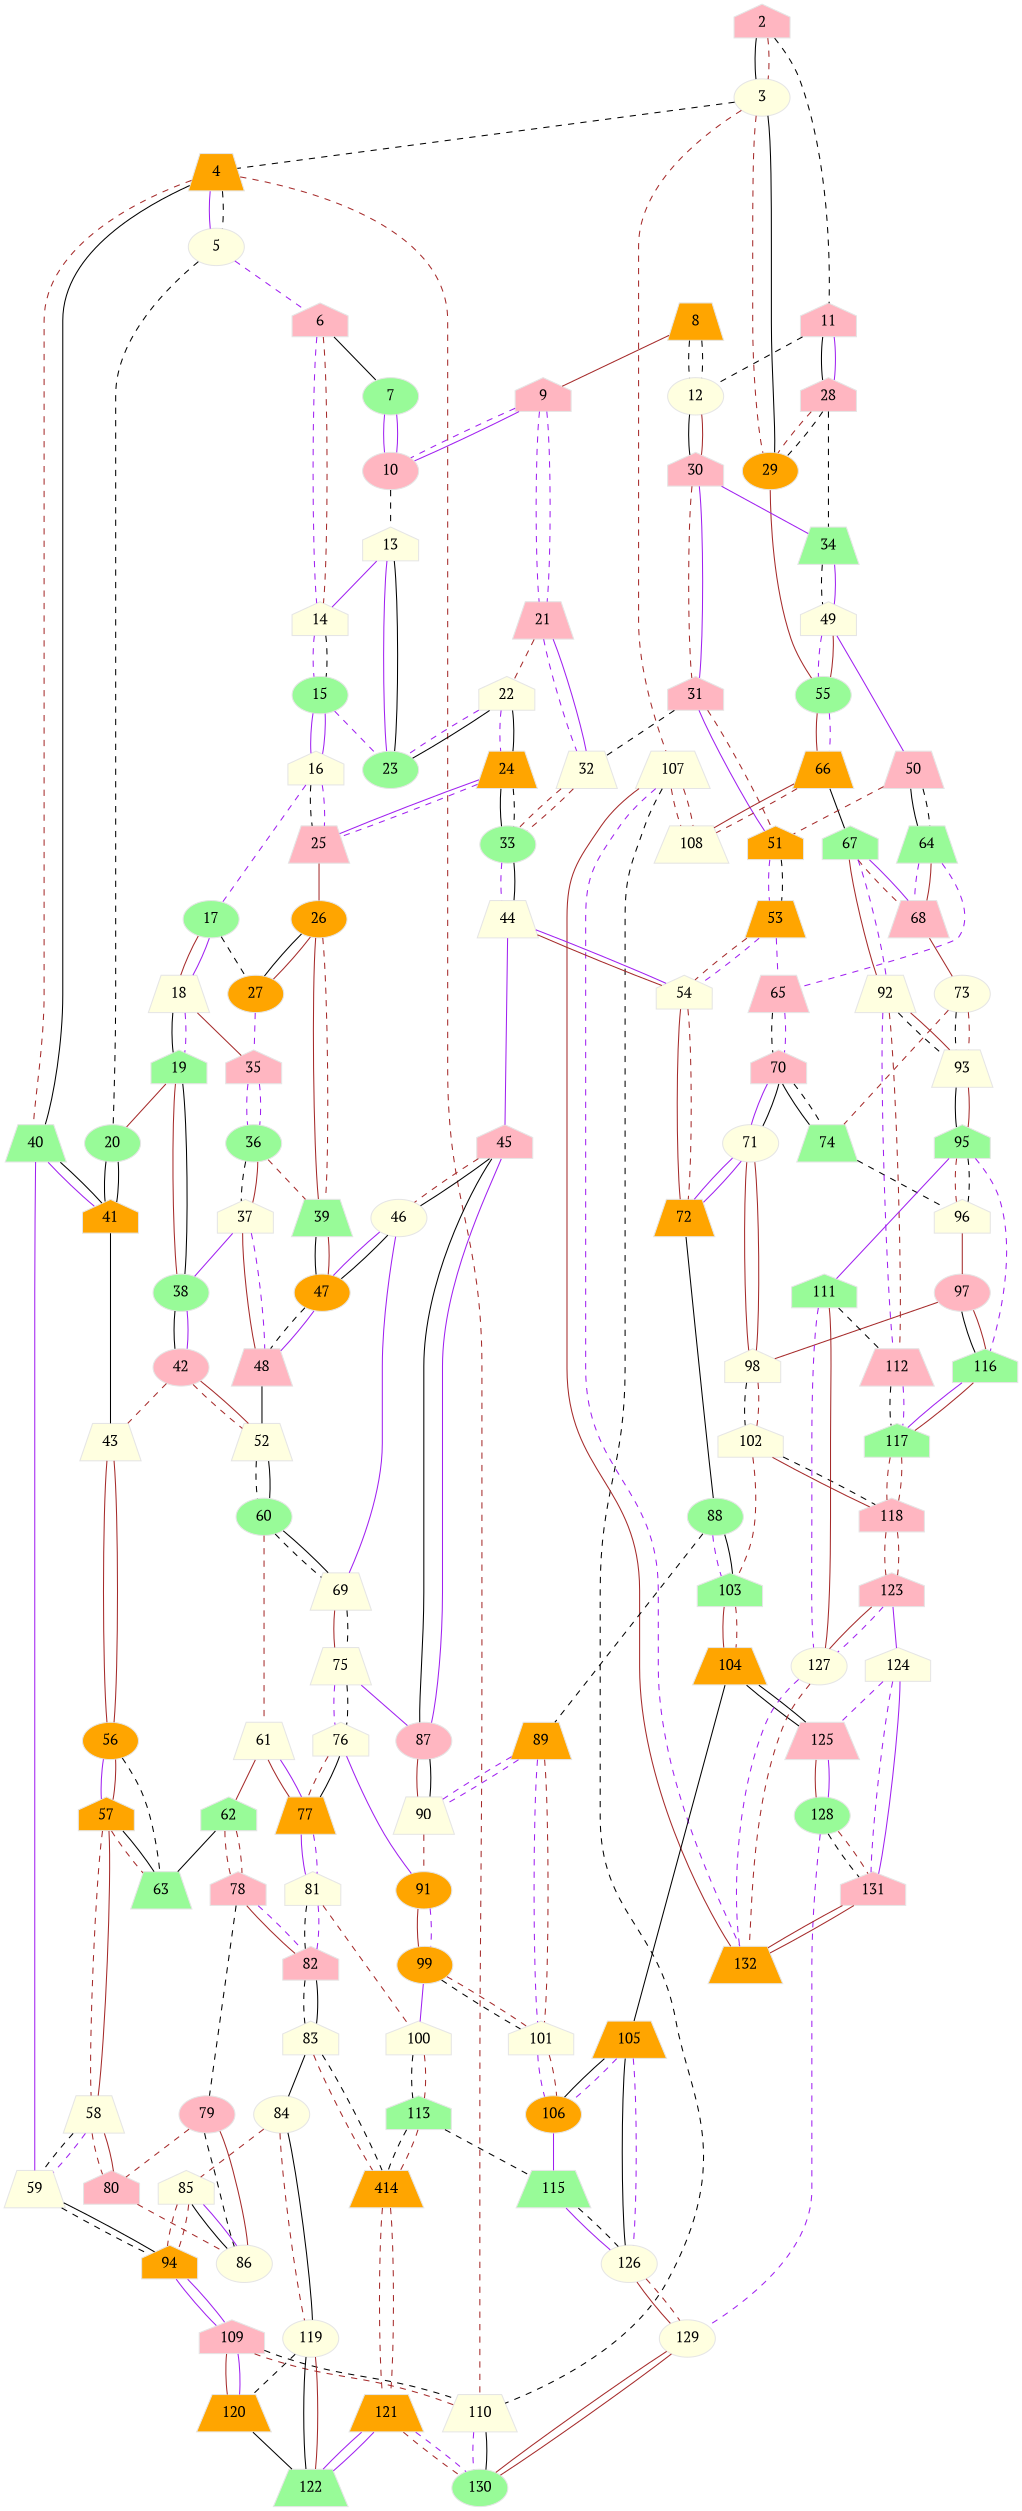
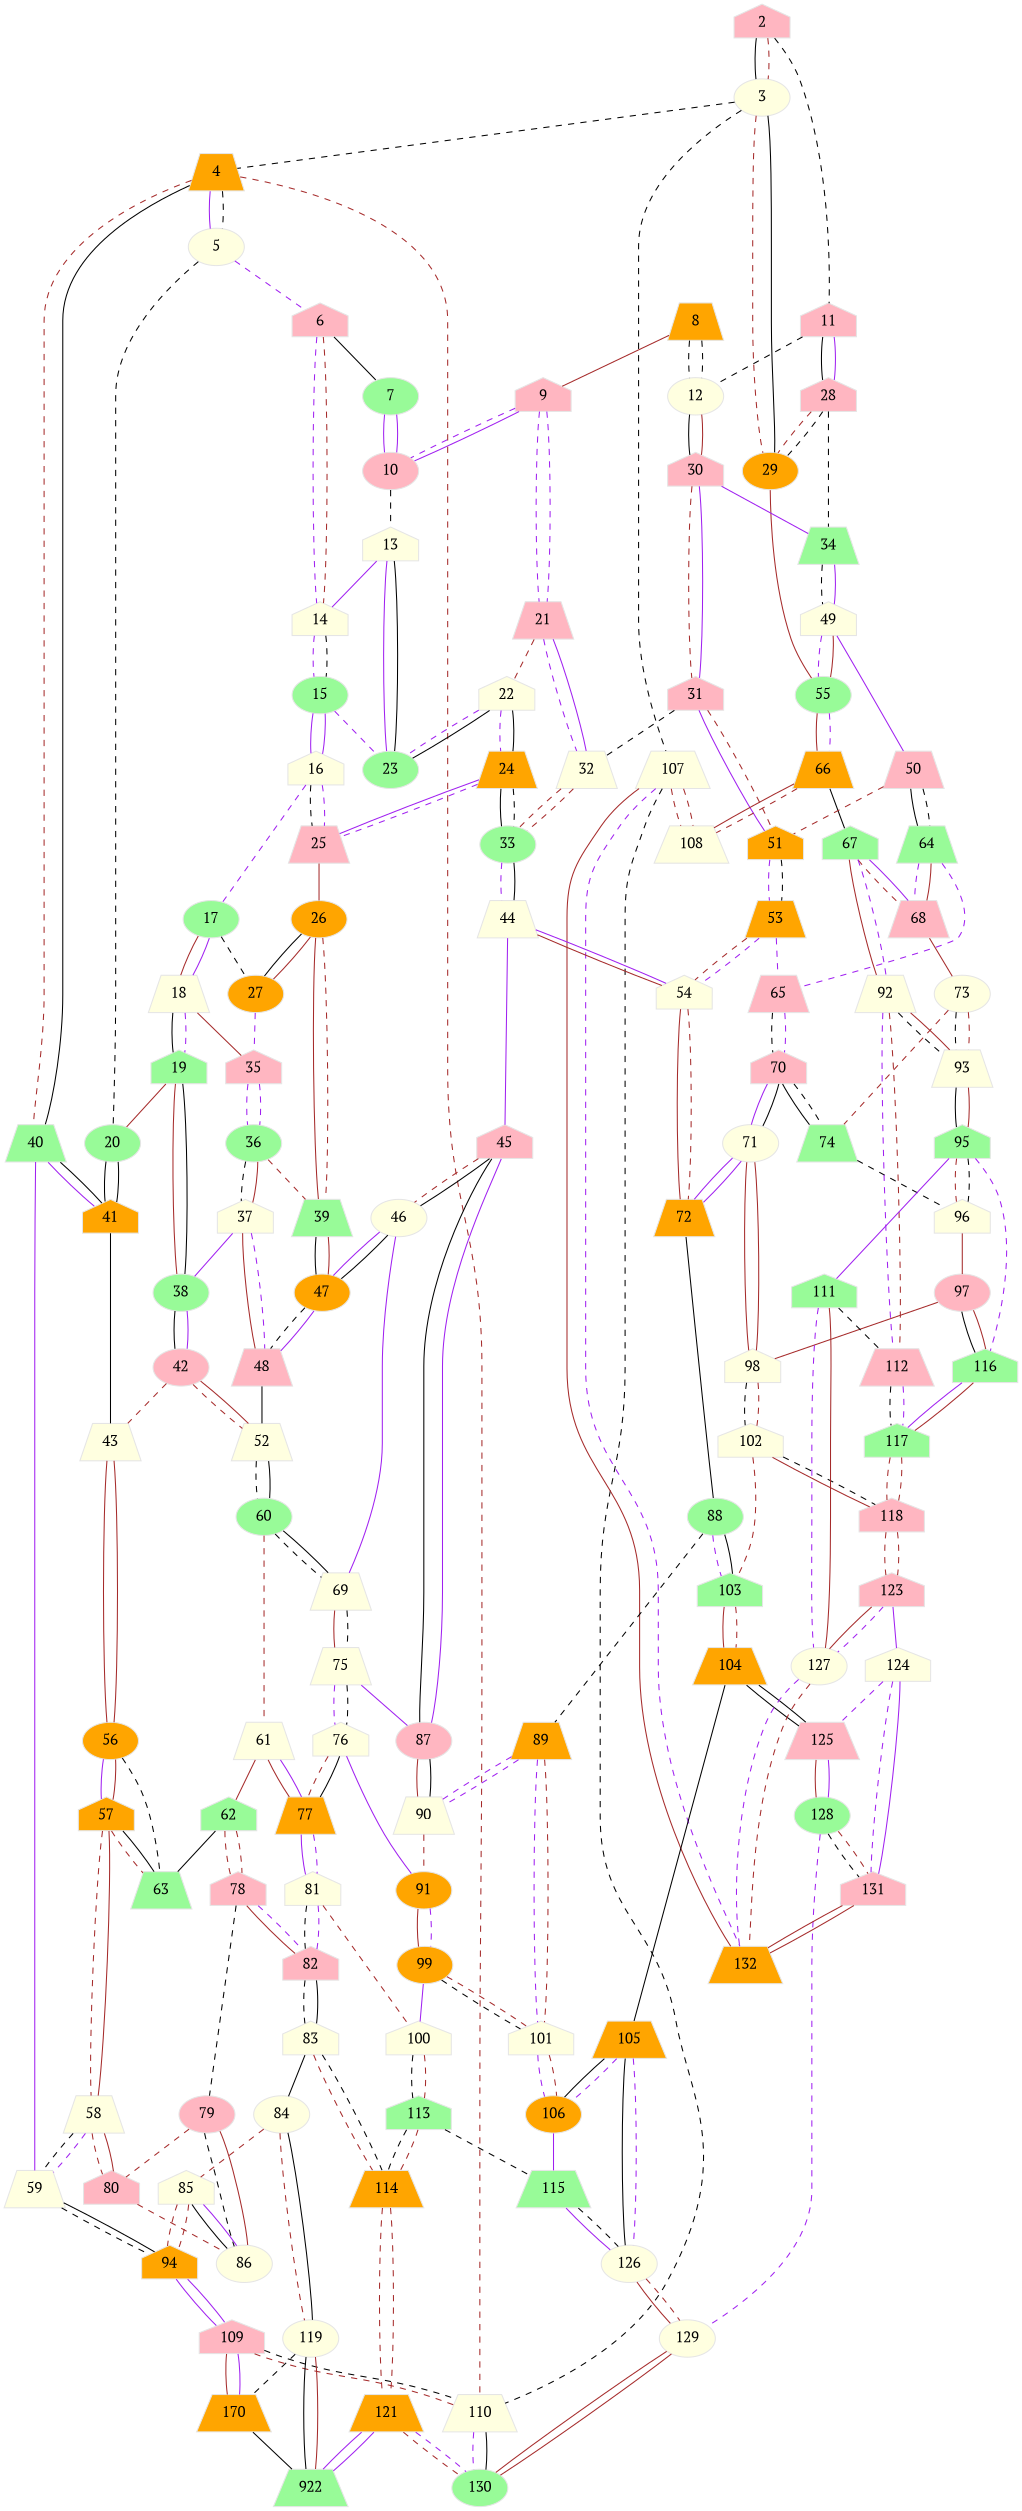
(639, 412) -> (639, 412)
(386, 2189) -> (386, 2189)
(234, 2413) -> (234, 2413)
(311, 2488) -> (311, 2488)
